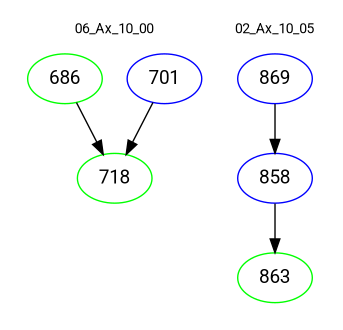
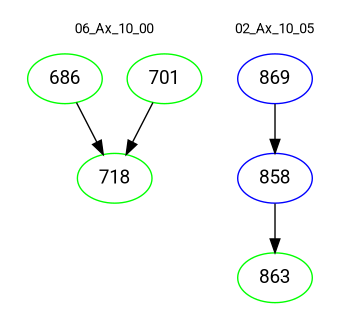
(164, 79) -> (164, 79)
